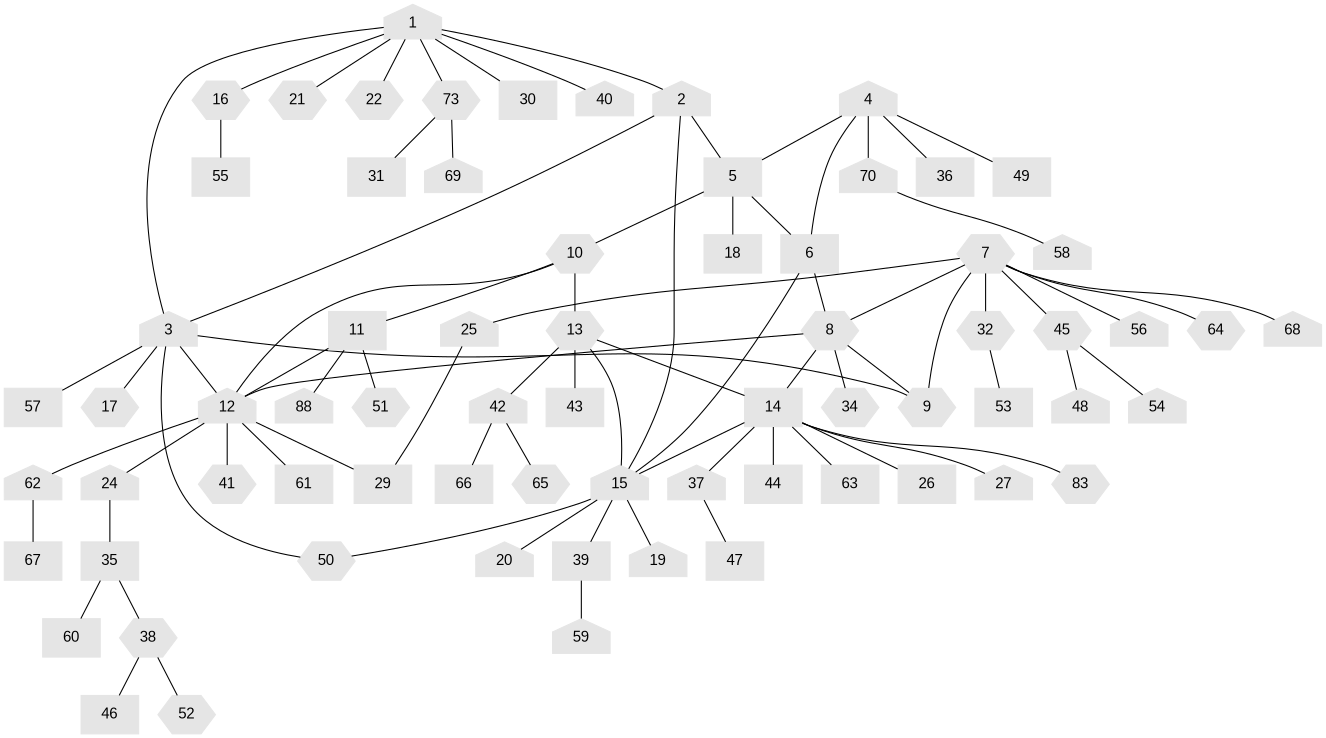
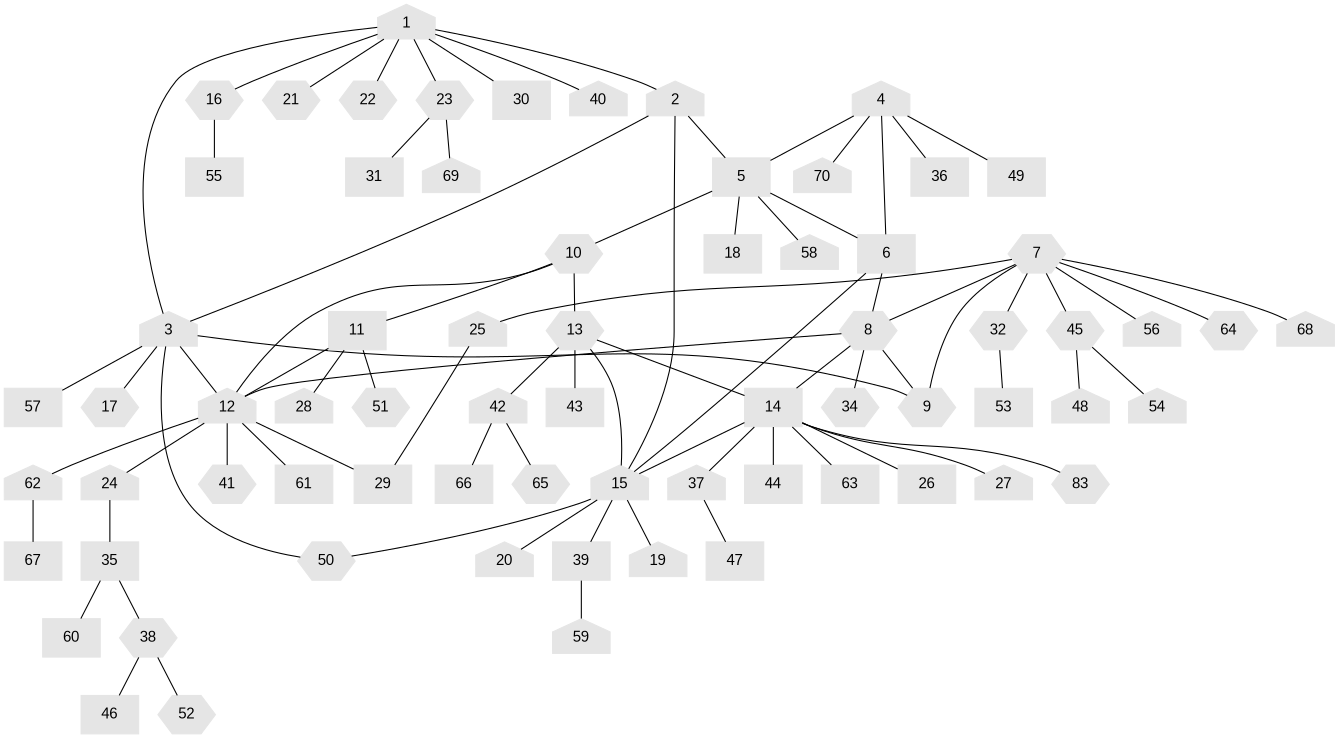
(451, 100) -> (445, 100)
(971, 217) -> (778, 218)
(304, 407) -> (304, 407)
